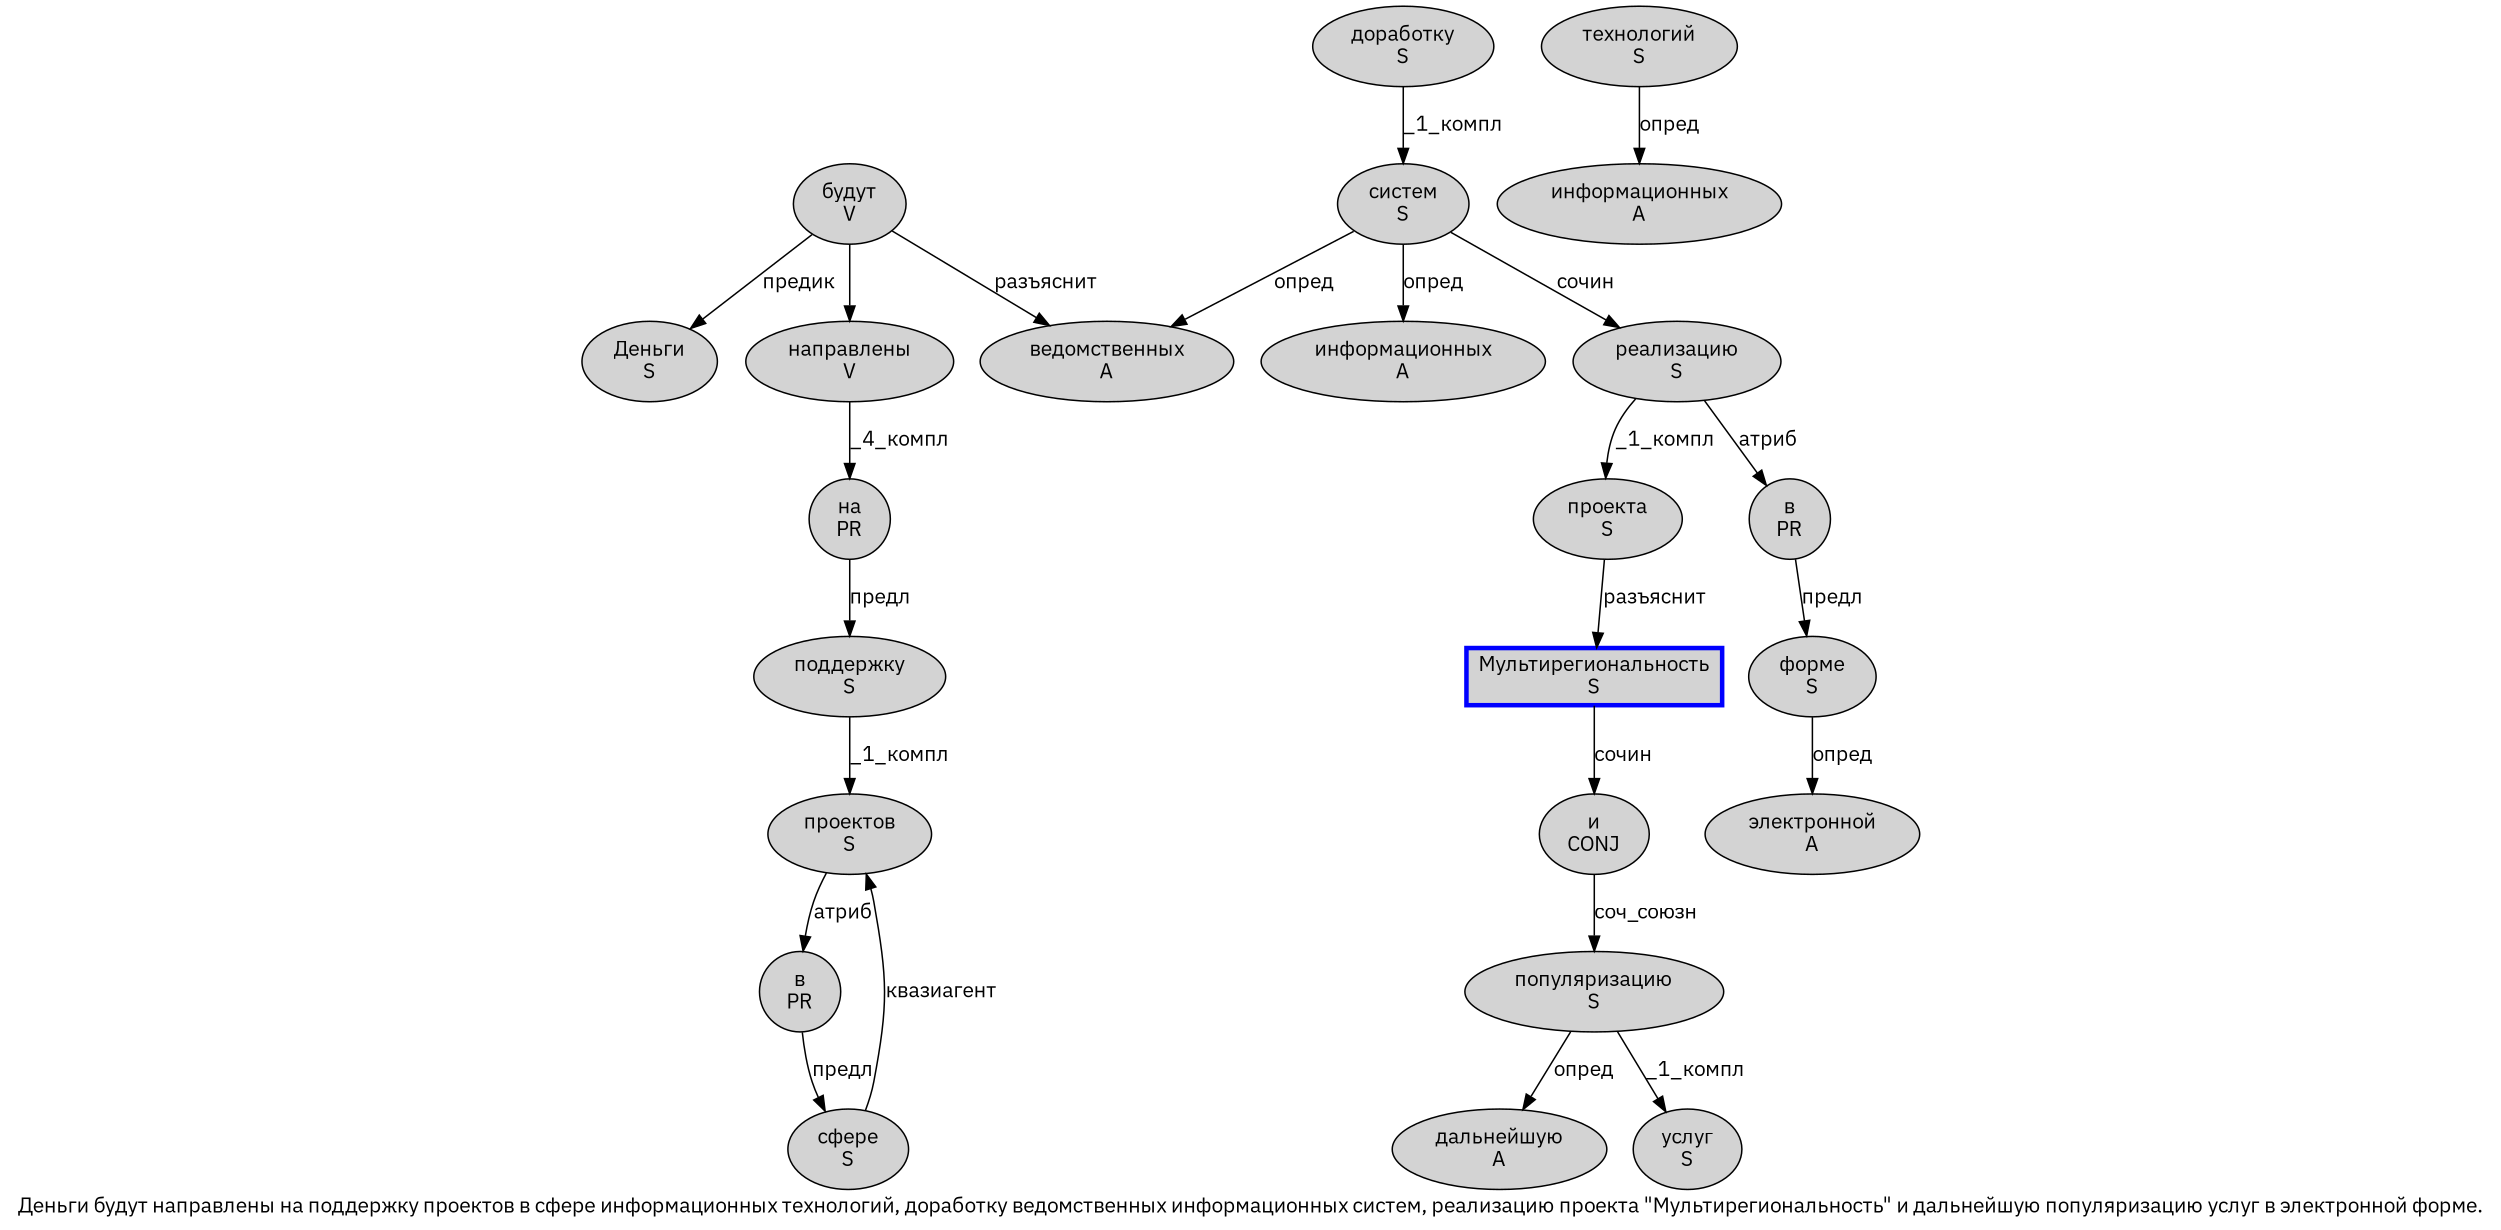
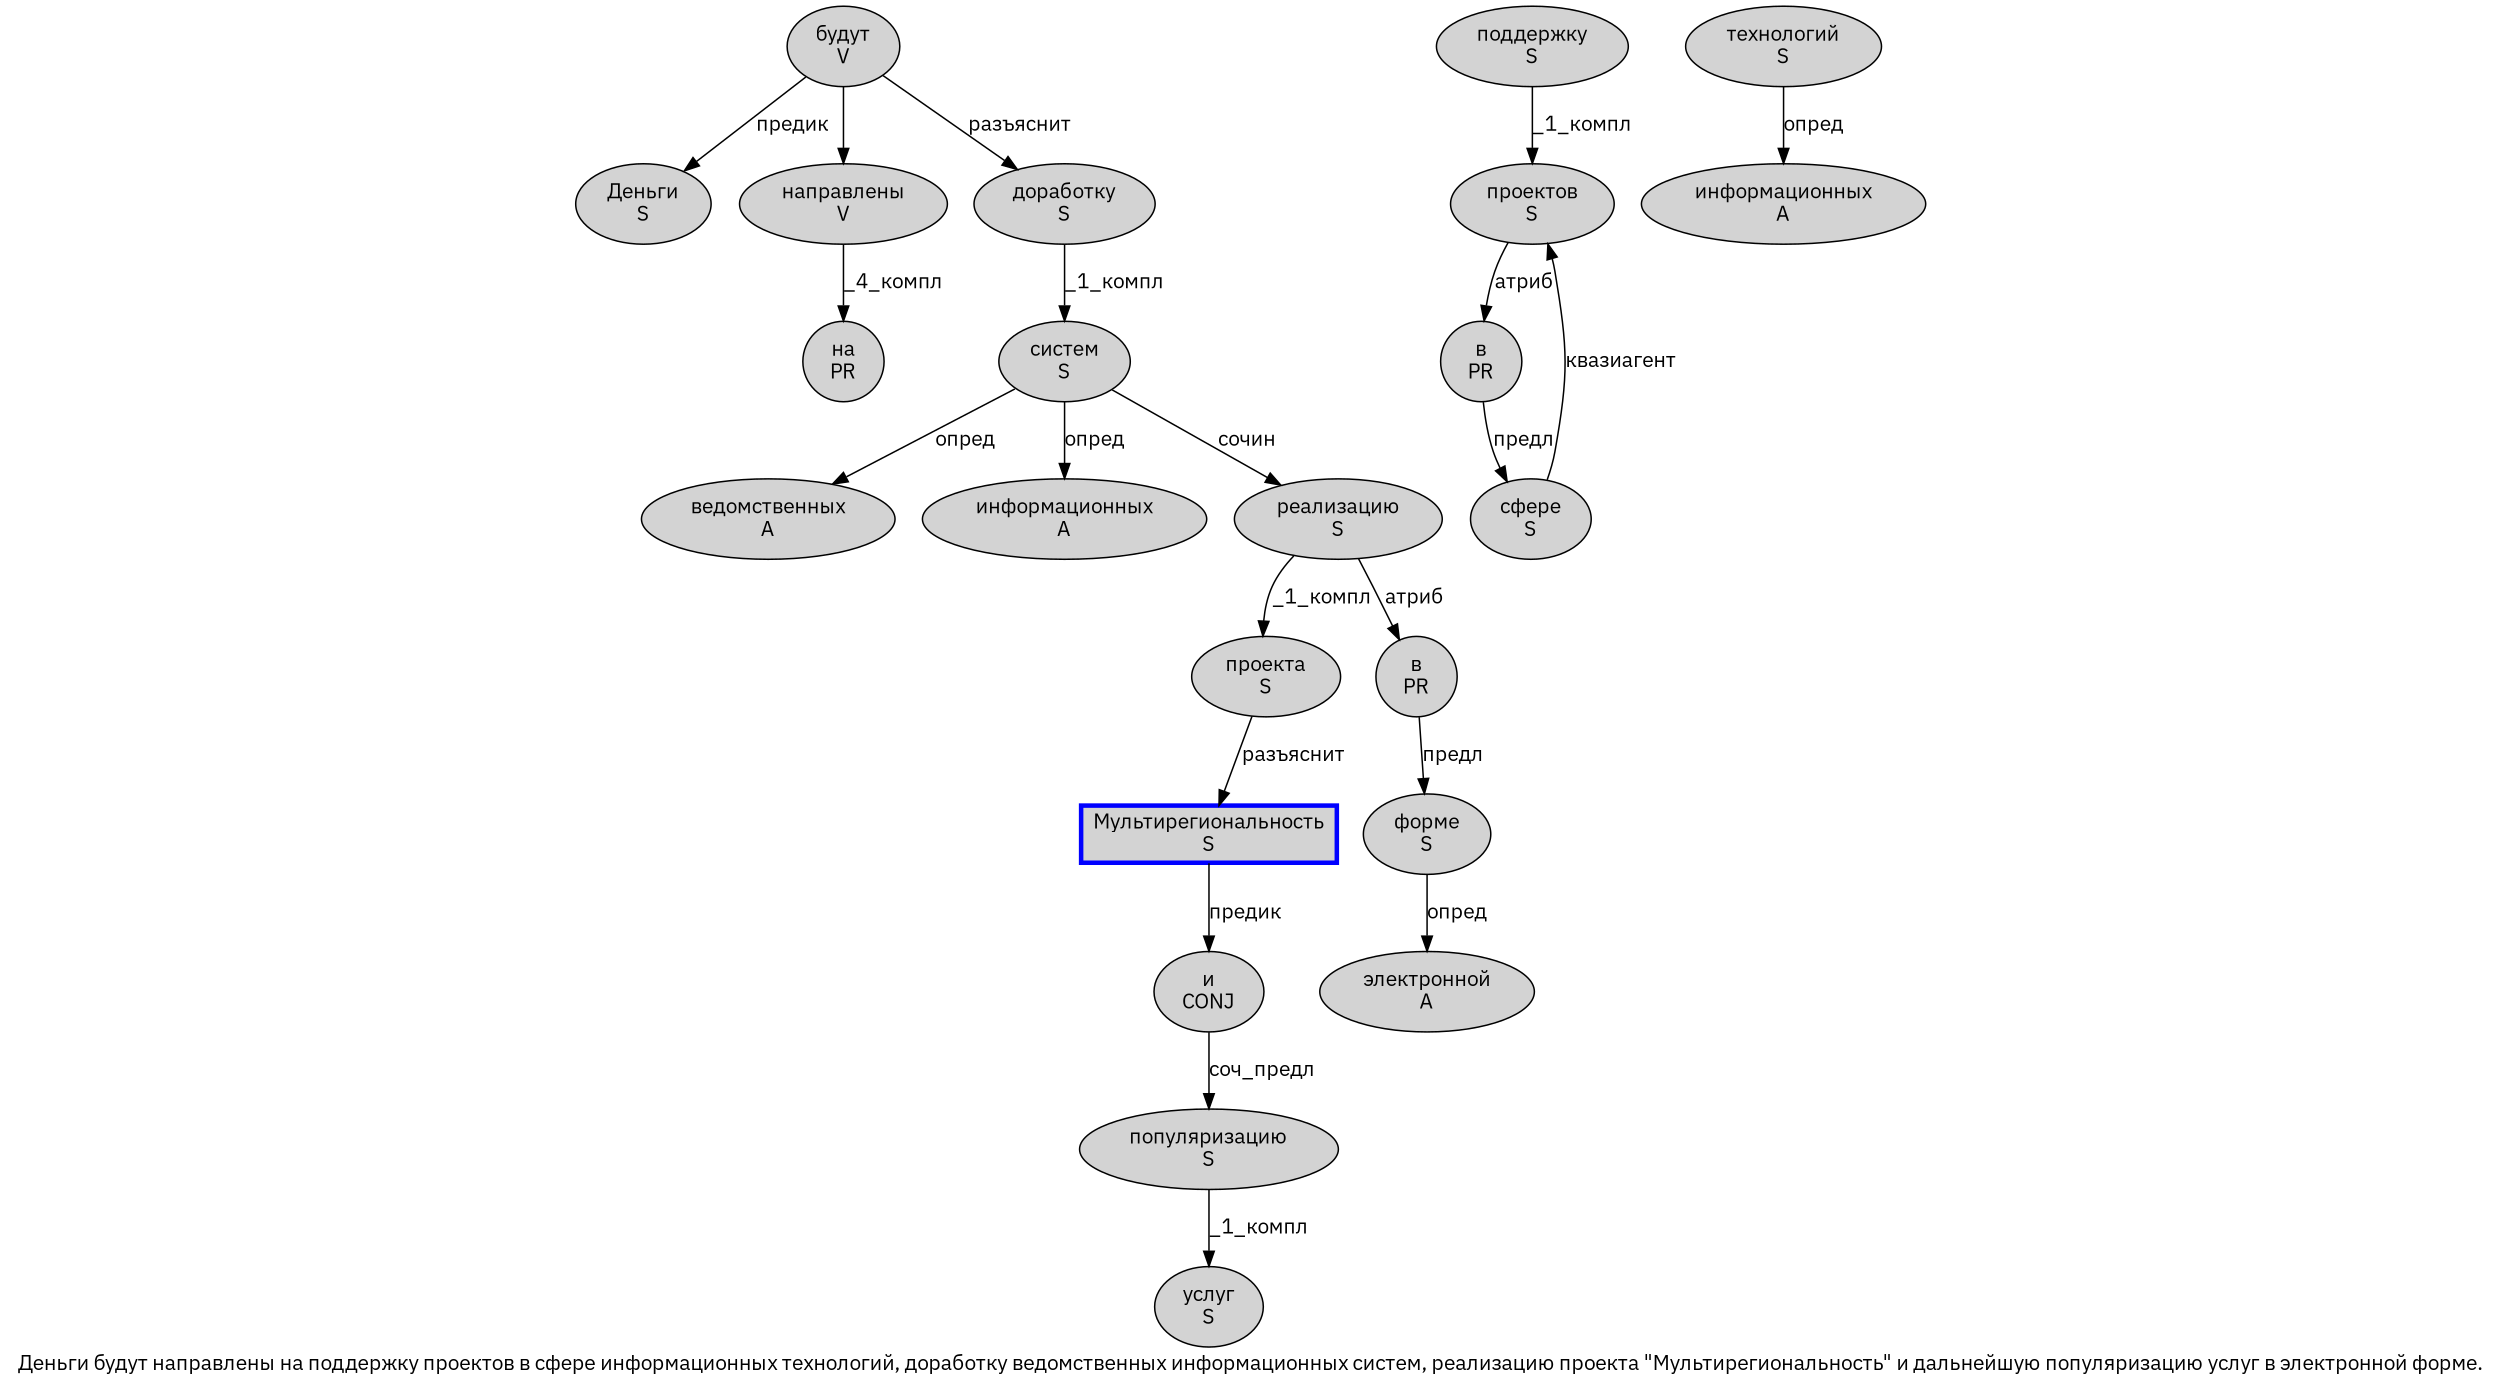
(964, 274) -> (944, 118)
(850, 590) -> none
(1624, 755) -> (1246, 913)
(1646, 913) -> (1262, 1070)
(1500, 1149) -> none
